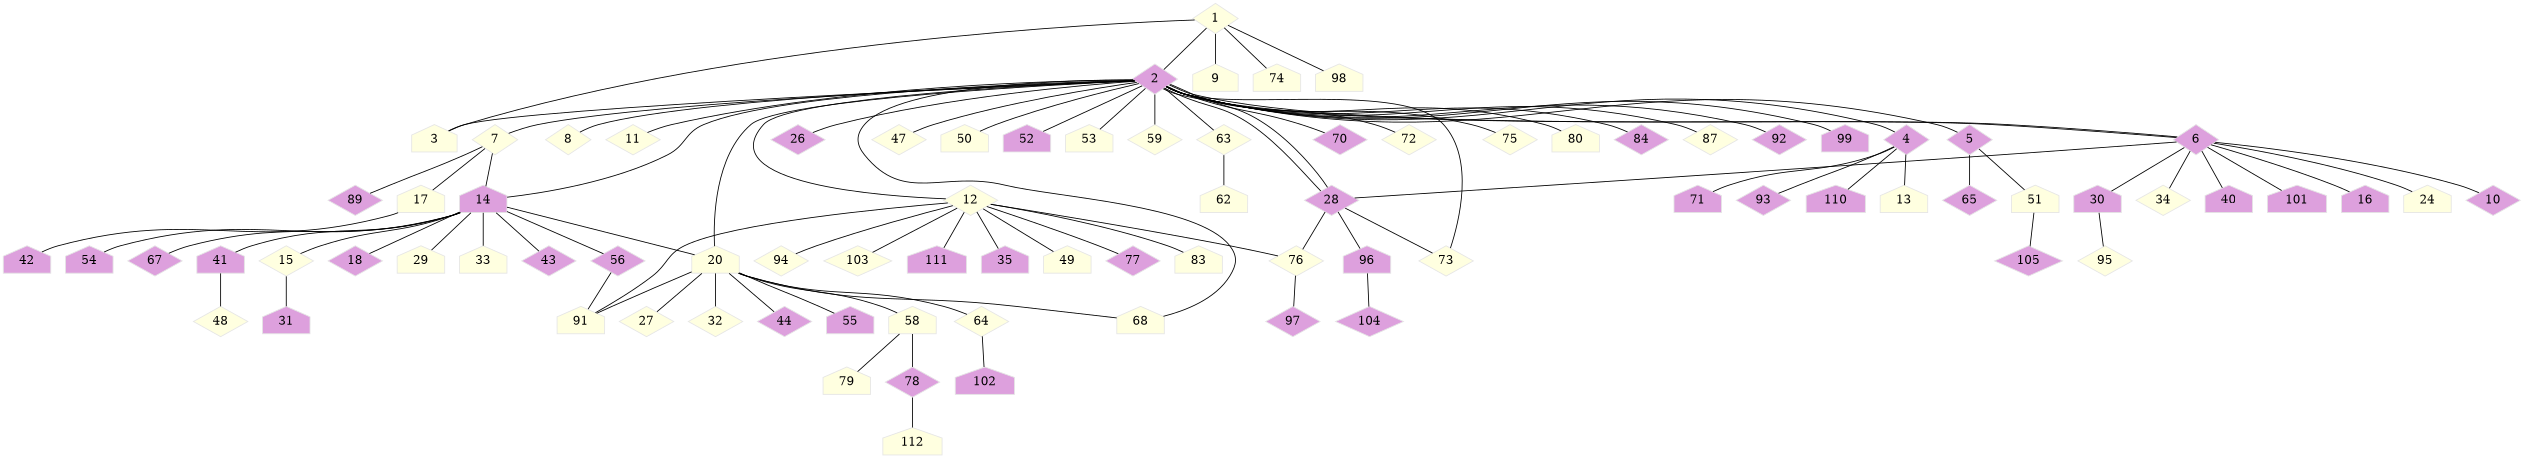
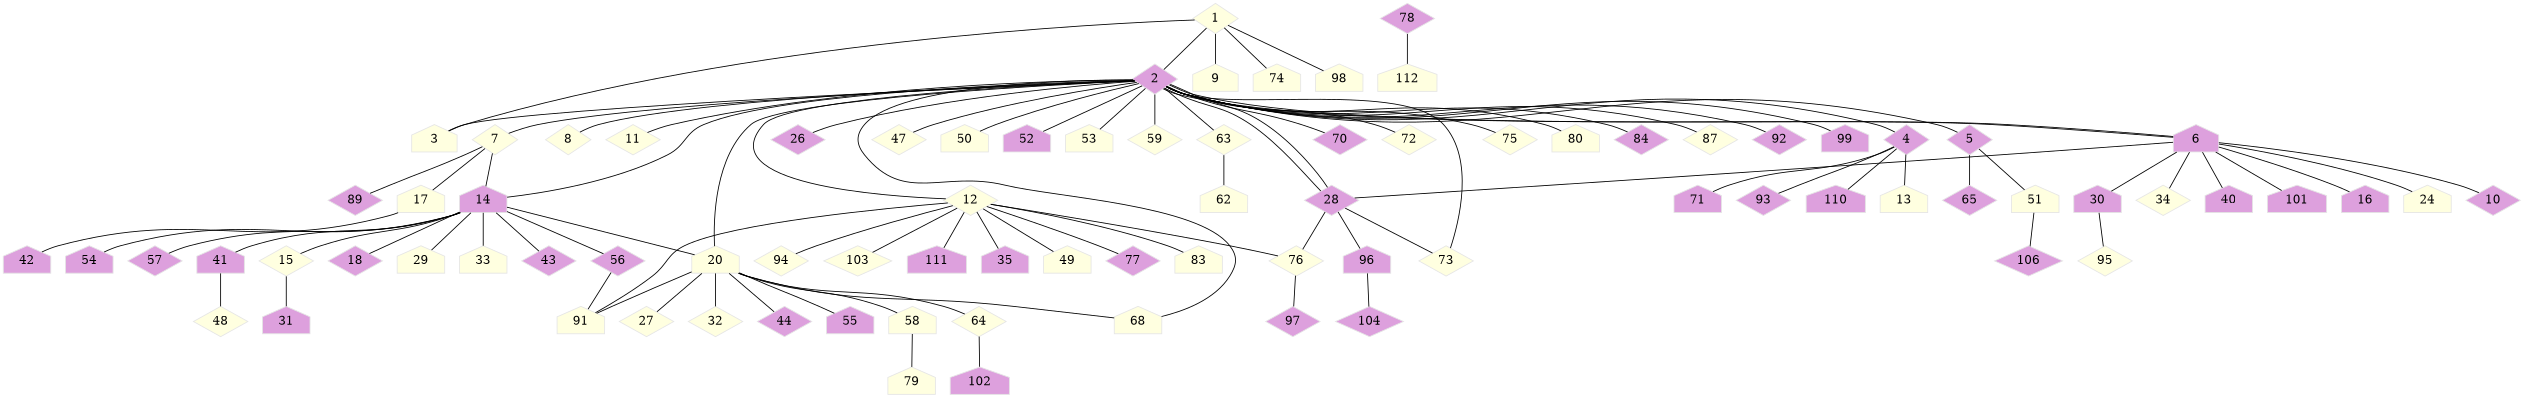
(2196, 140) -> (2196, 140)
(155, 261) -> (155, 261)
(2029, 261) -> (2029, 261)
(912, 350) -> none
